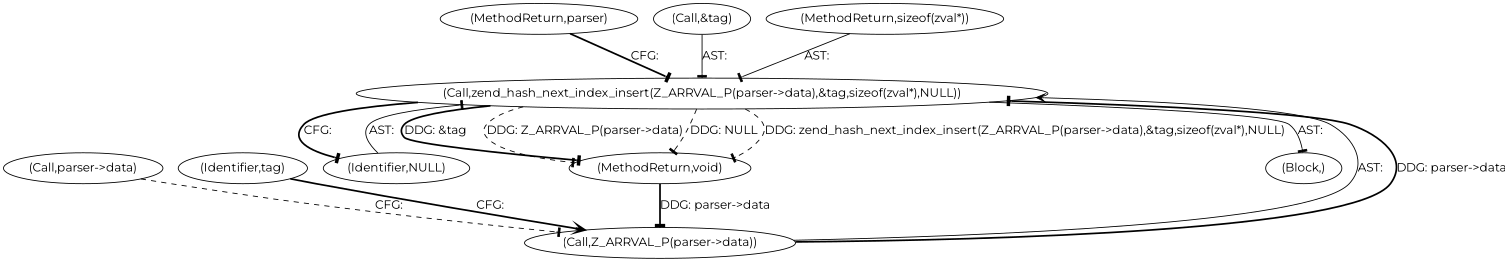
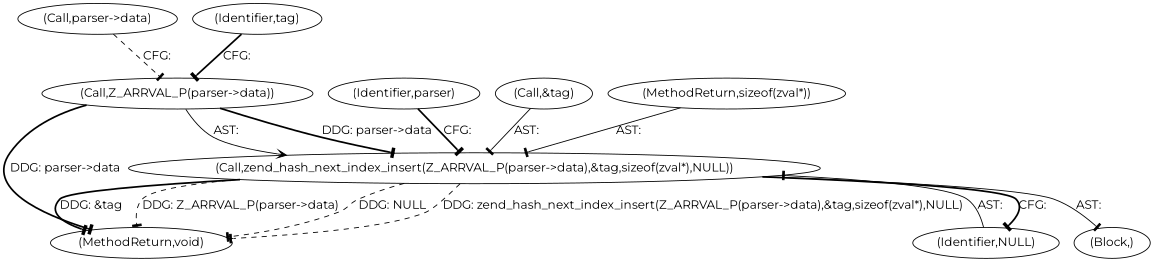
(539, 19) -> (404, 94)
(660, 203) -> (4, 169)
(433, 205) -> (219, 55)
